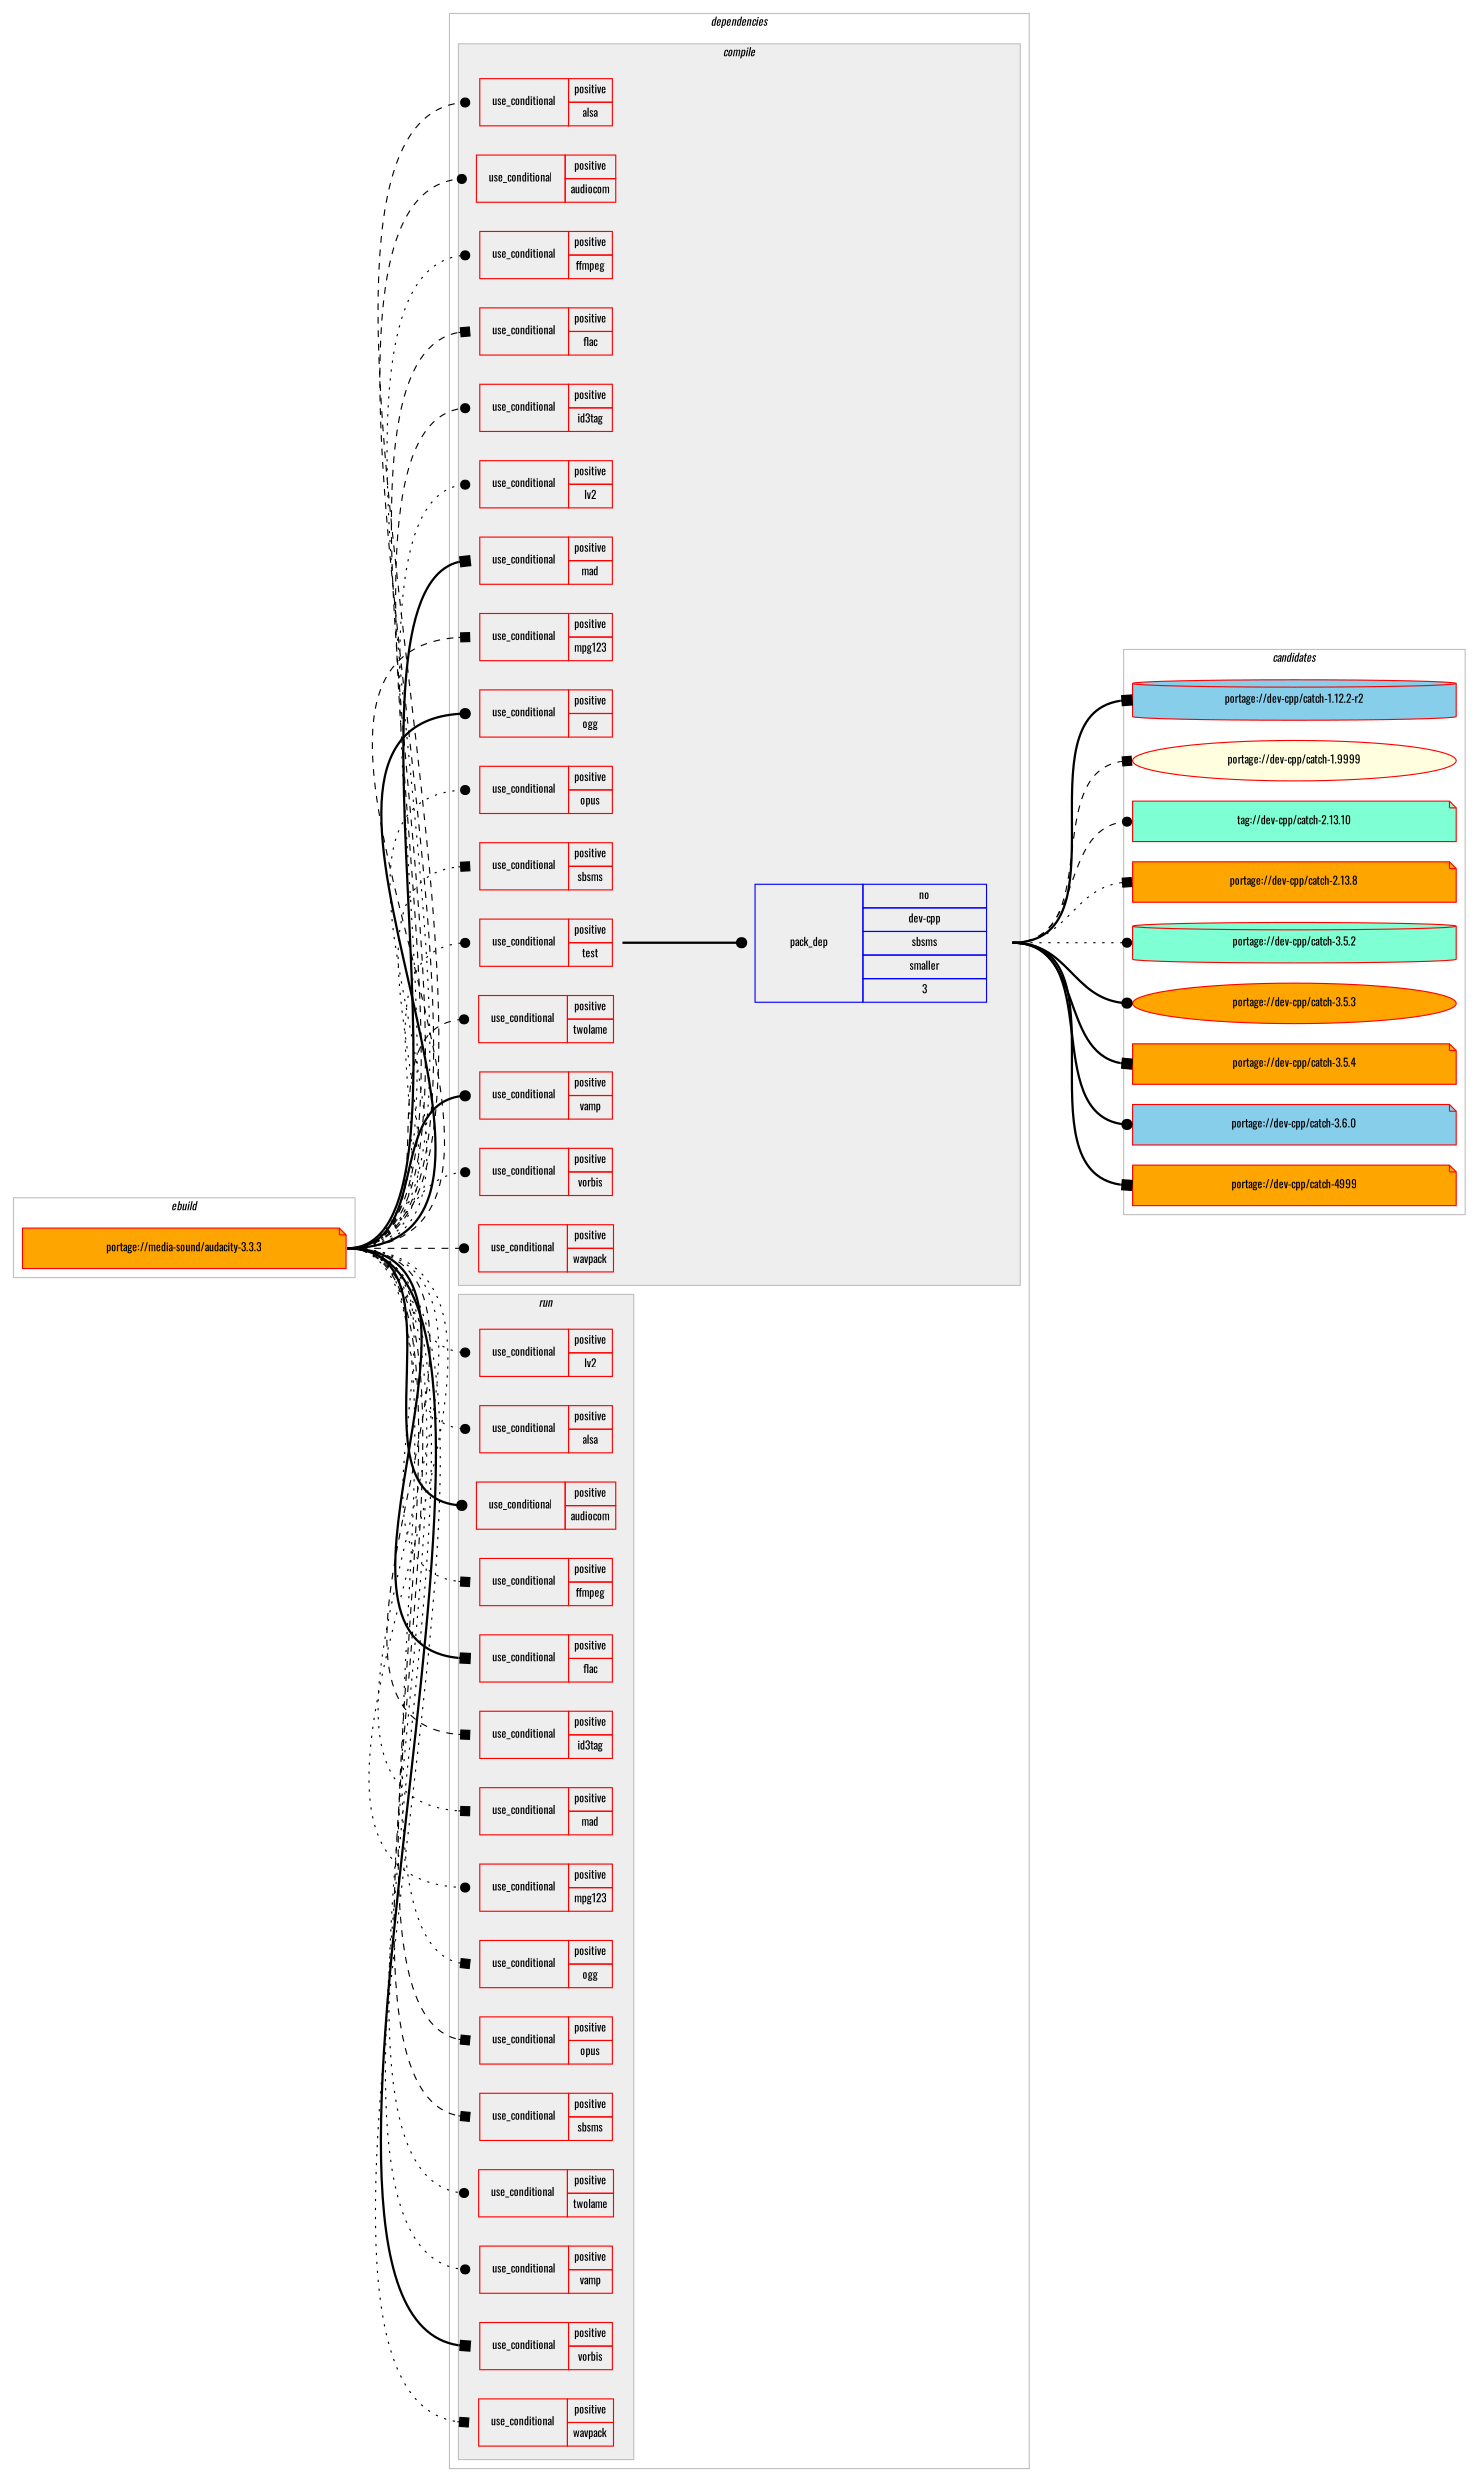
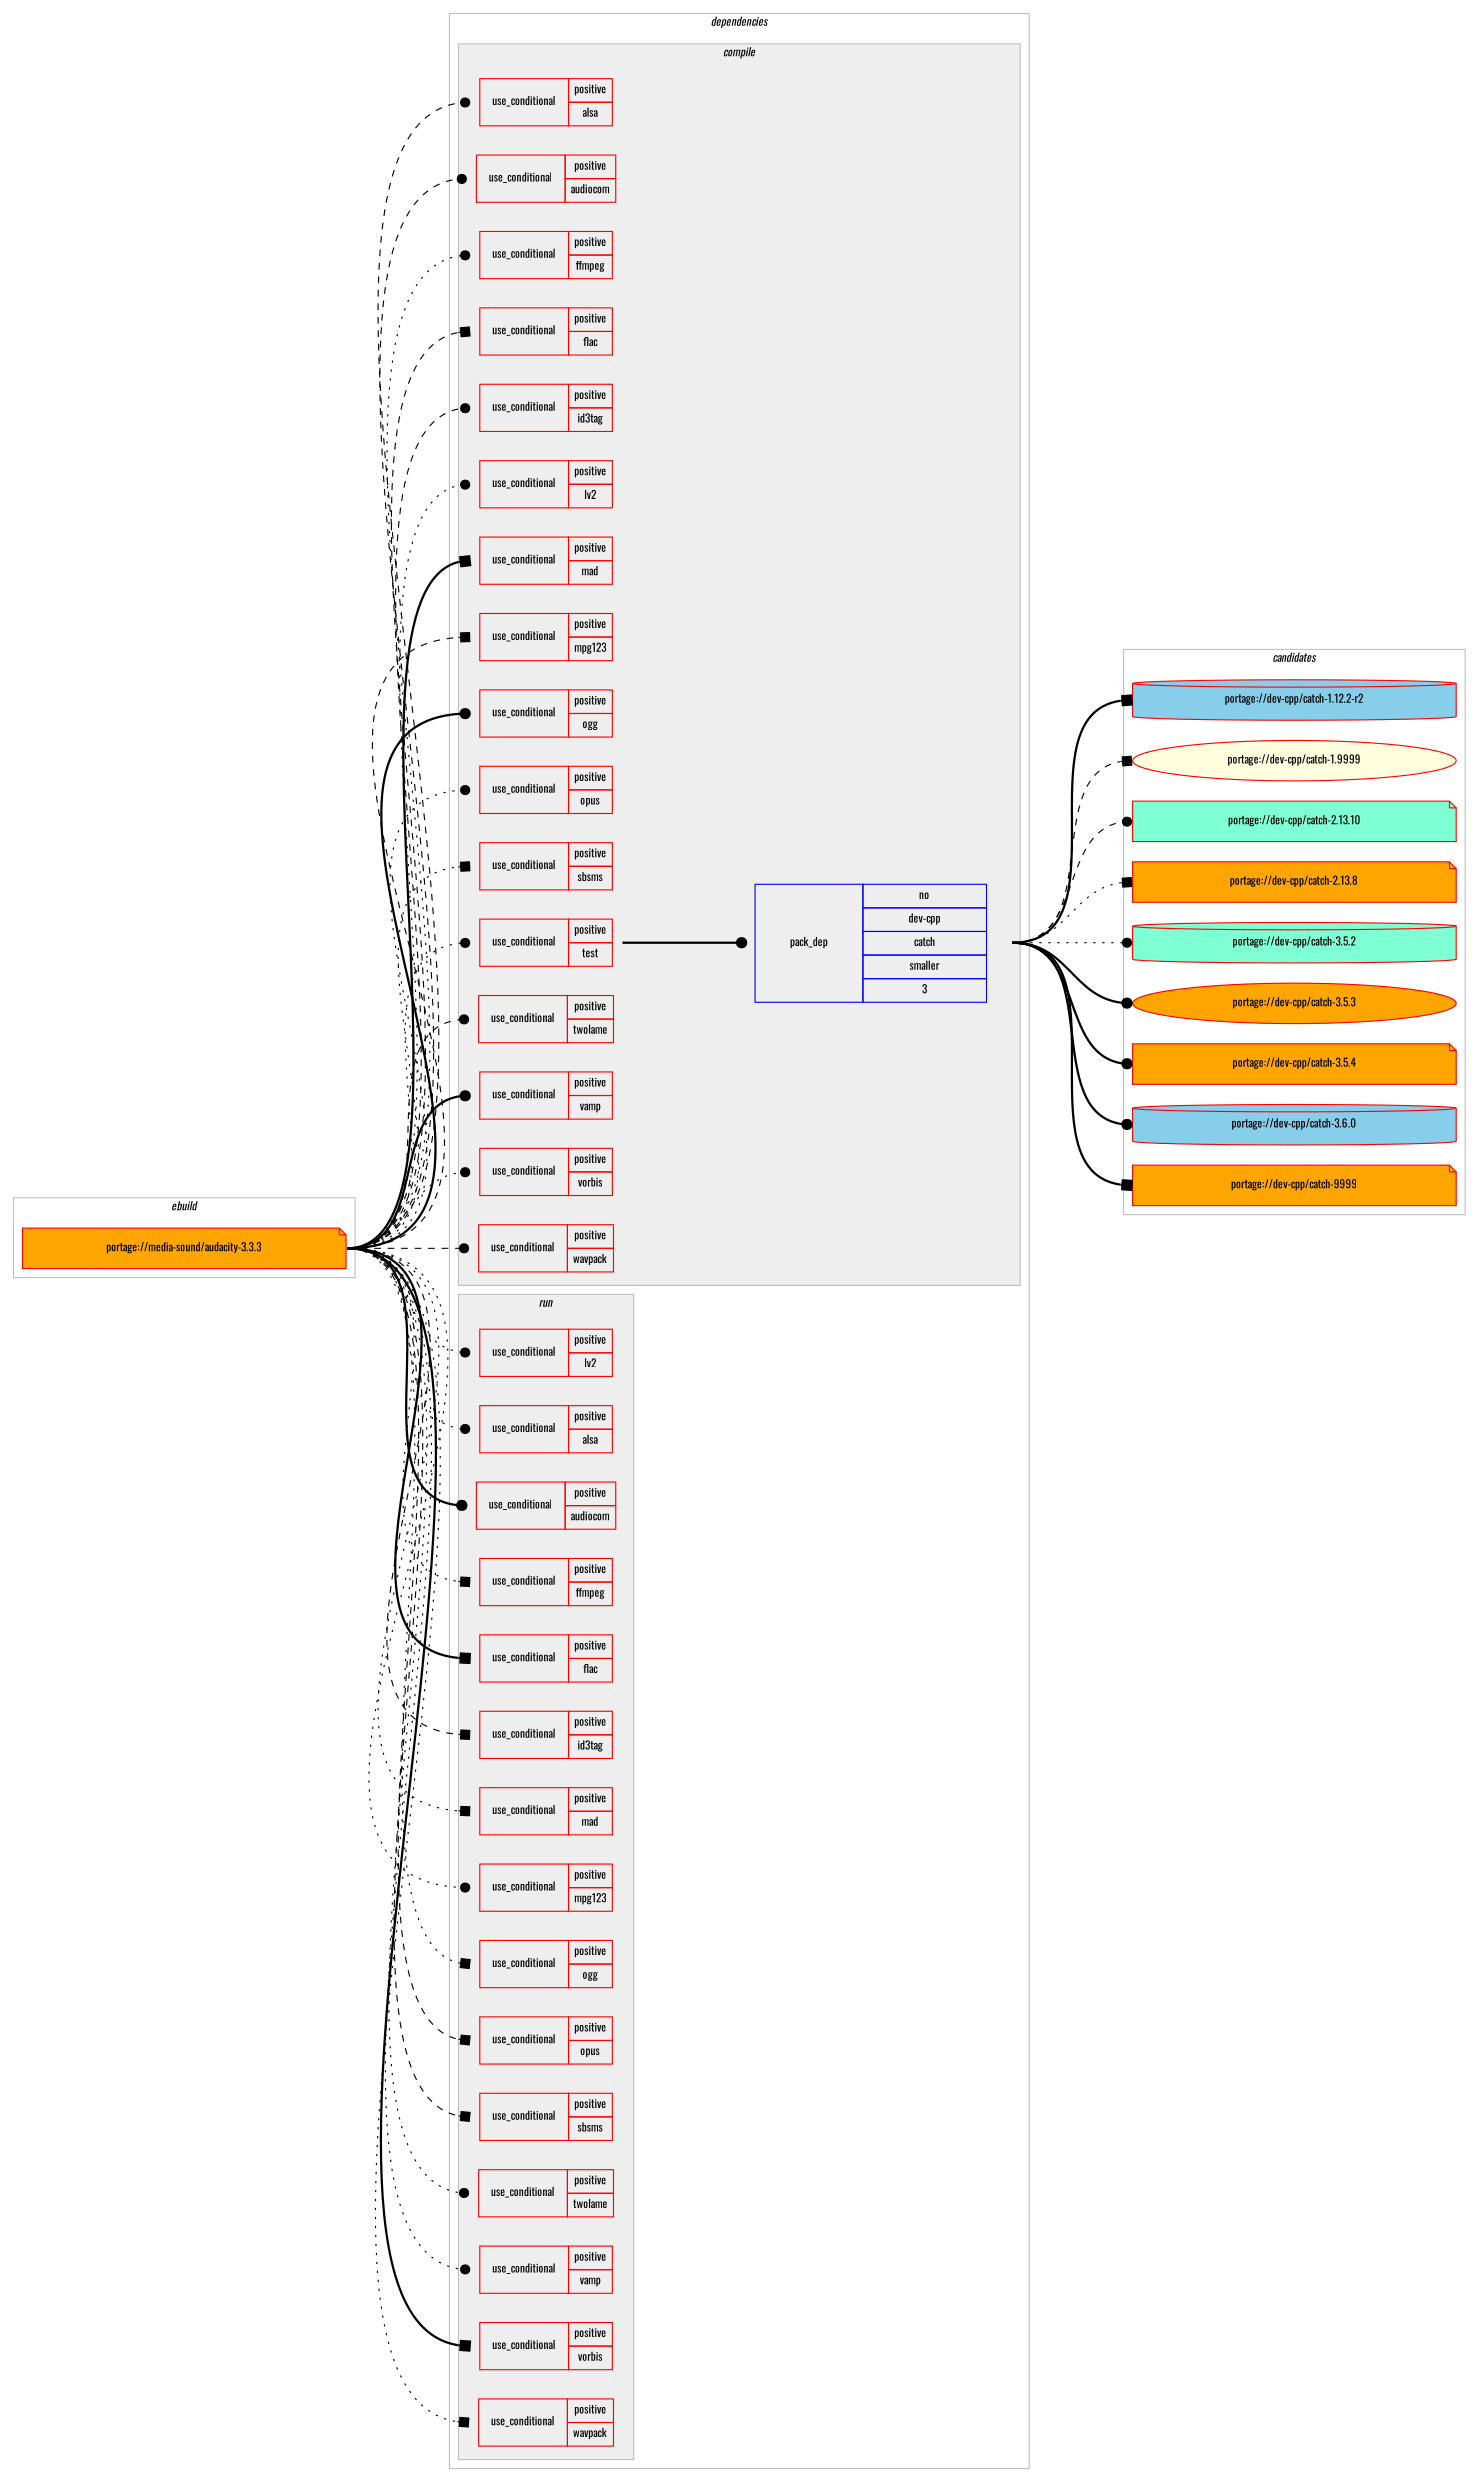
(1294, 821) -> (1294, 821)
(925, 943) -> (925, 943)
(1079, 1022) -> (1078, 1020)
(1294, 1125) -> (1294, 1125)
(1294, 1185) -> (1294, 1185)
